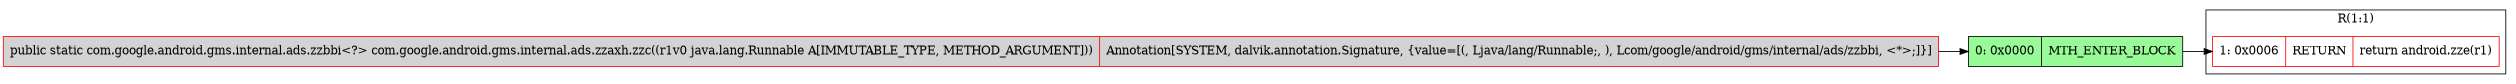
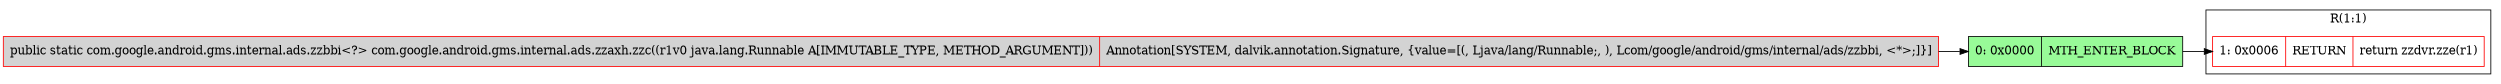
(2426, 51) -> (2419, 51)
